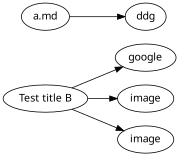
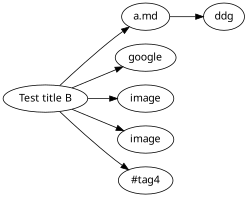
none -> (90, 58)
none -> (146, 180)
